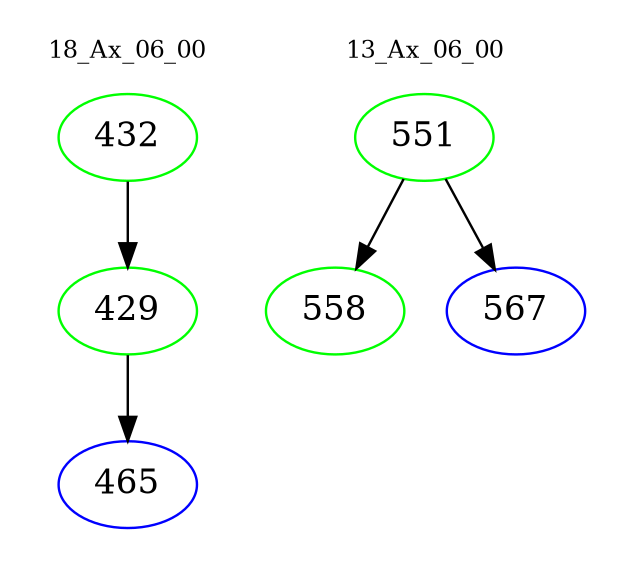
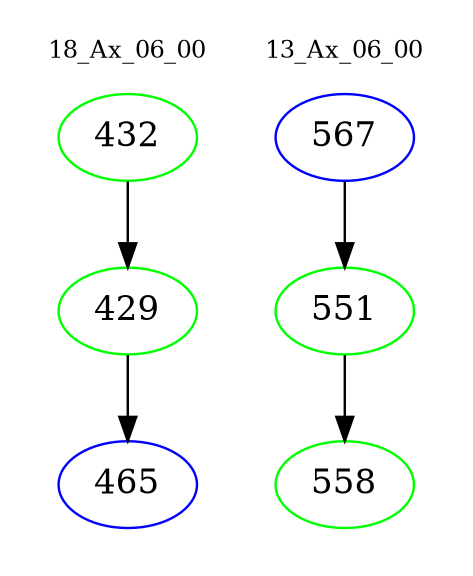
(464, 213) -> (345, 212)
